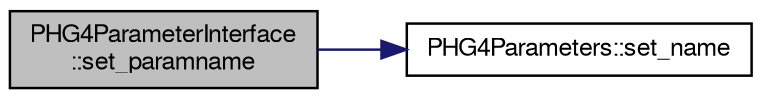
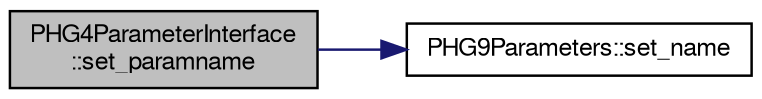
(579, 50) -> (579, 50)
